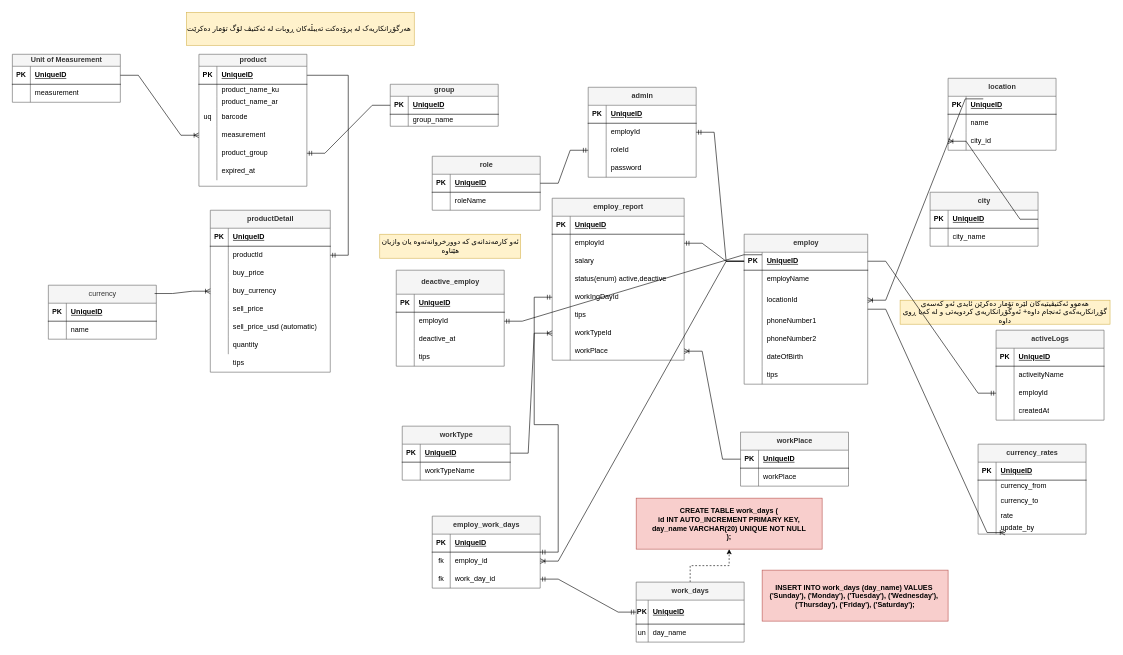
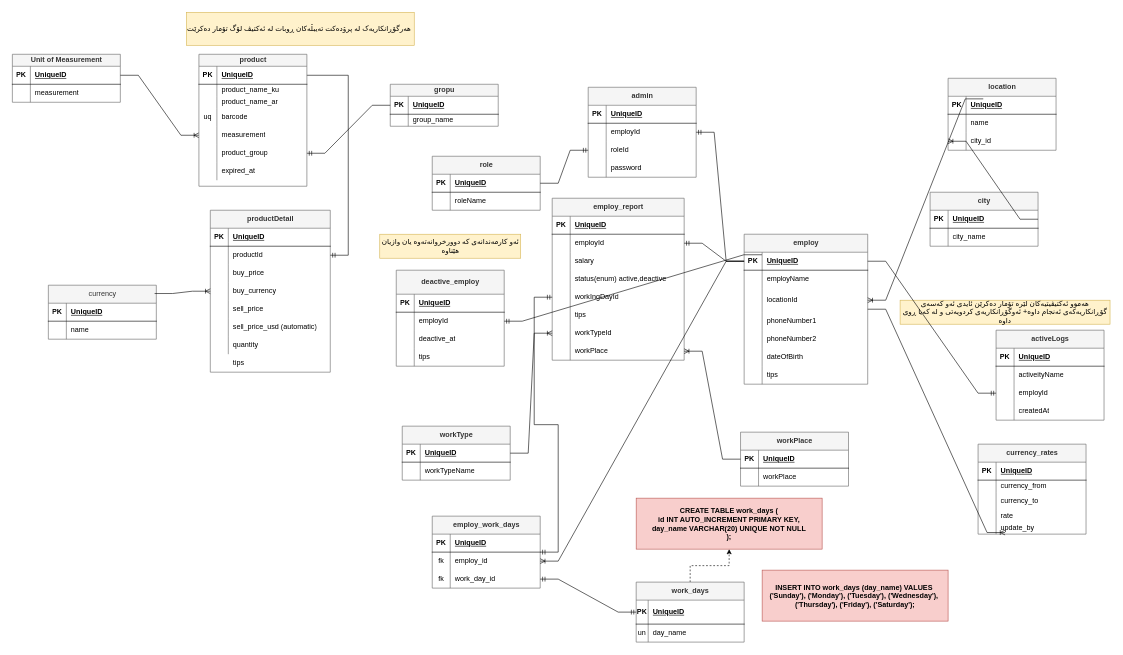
(445, 90) -> (445, 90)
